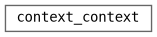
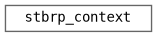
(79, 18) -> (79, 18)
